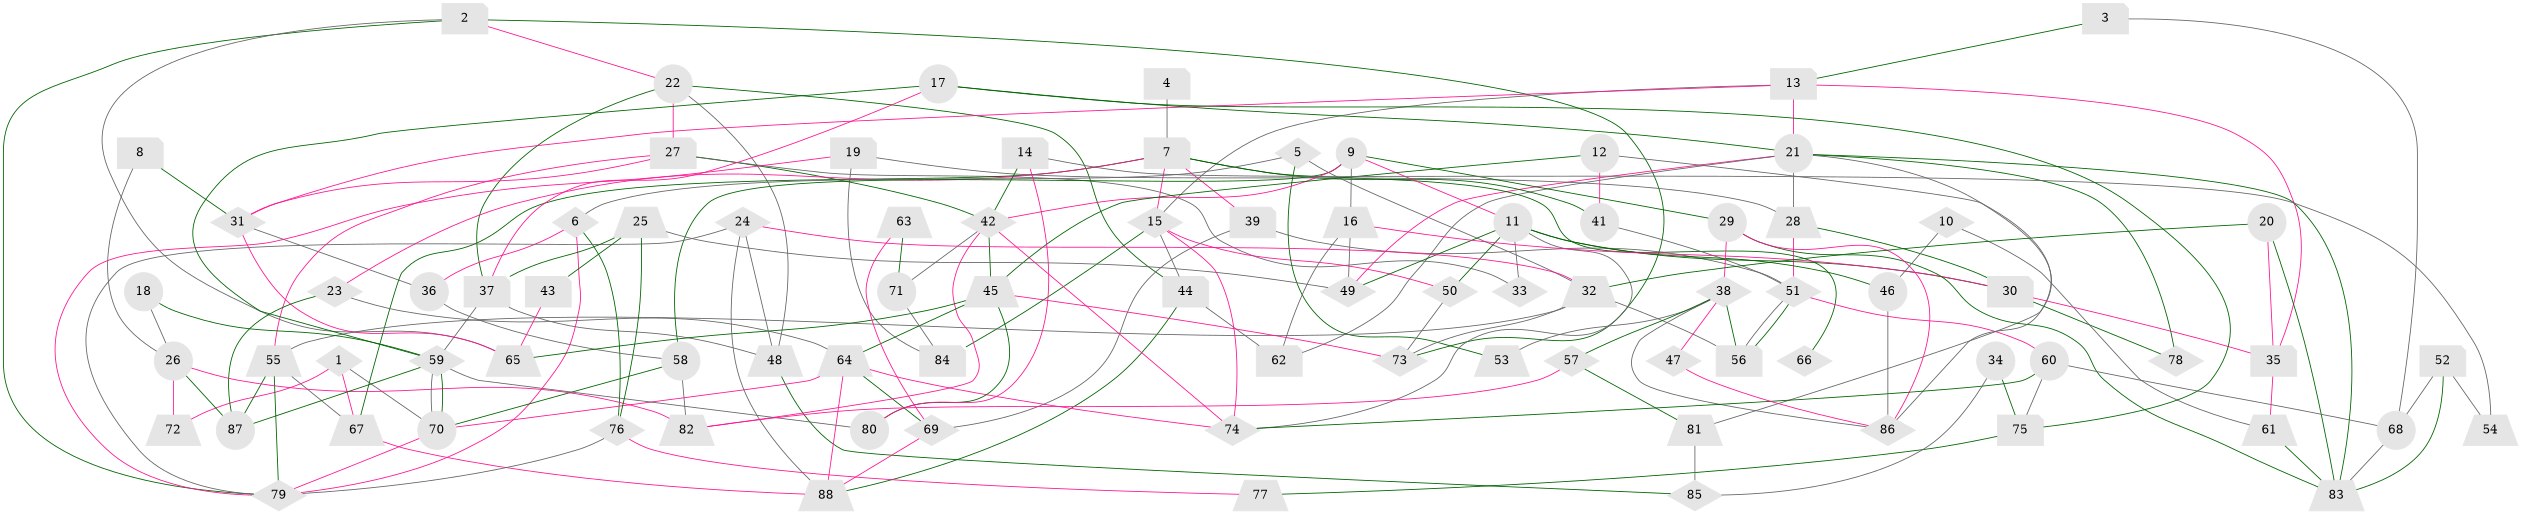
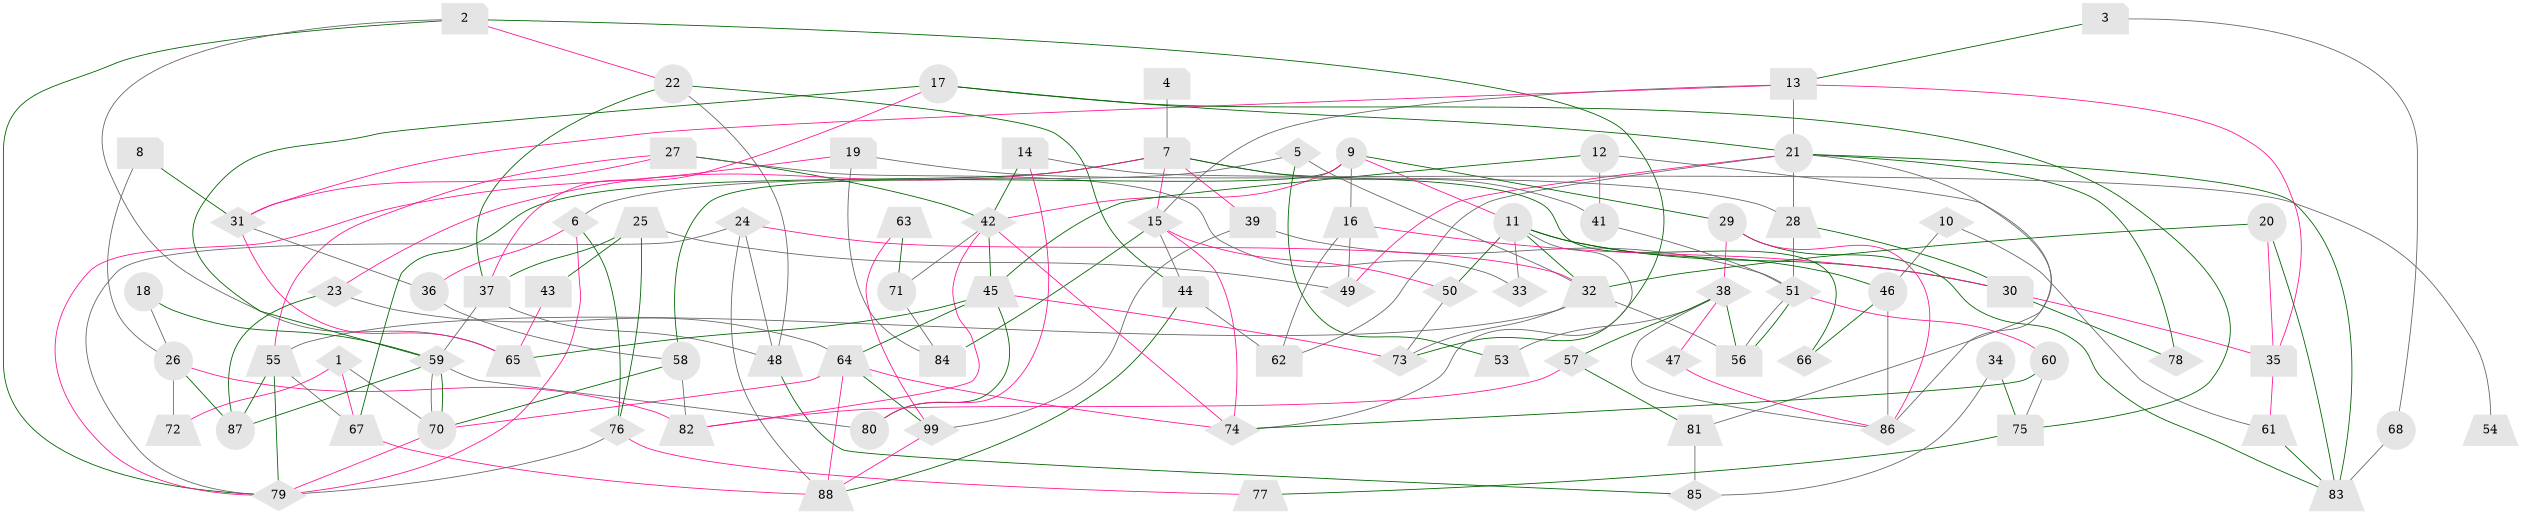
(673, 121) -> none
(1388, 180) -> (1388, 180)
(1452, 248) -> (1550, 256)
none -> (1844, 328)
(2443, 361) -> none
(2223, 396) -> none
(932, 430) -> (932, 430)
